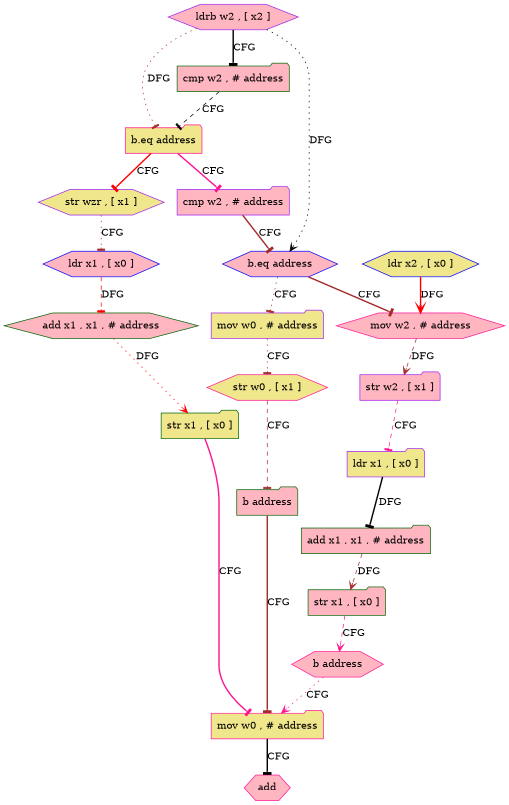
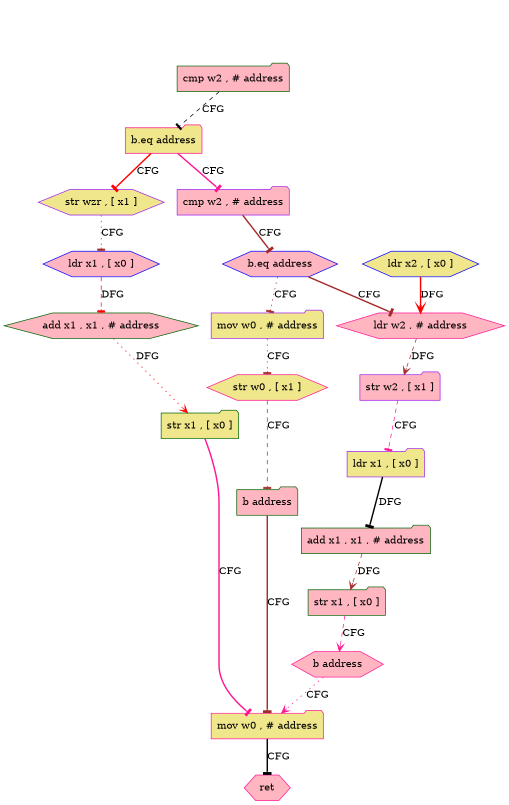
(233, 17) -> none
(421, 326) -> (421, 326)
(267, 788) -> (267, 788)
